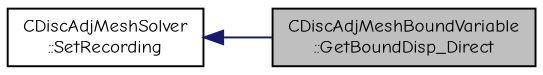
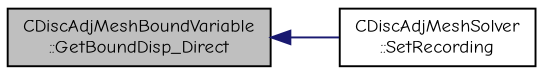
(248, 37) -> (315, 37)
